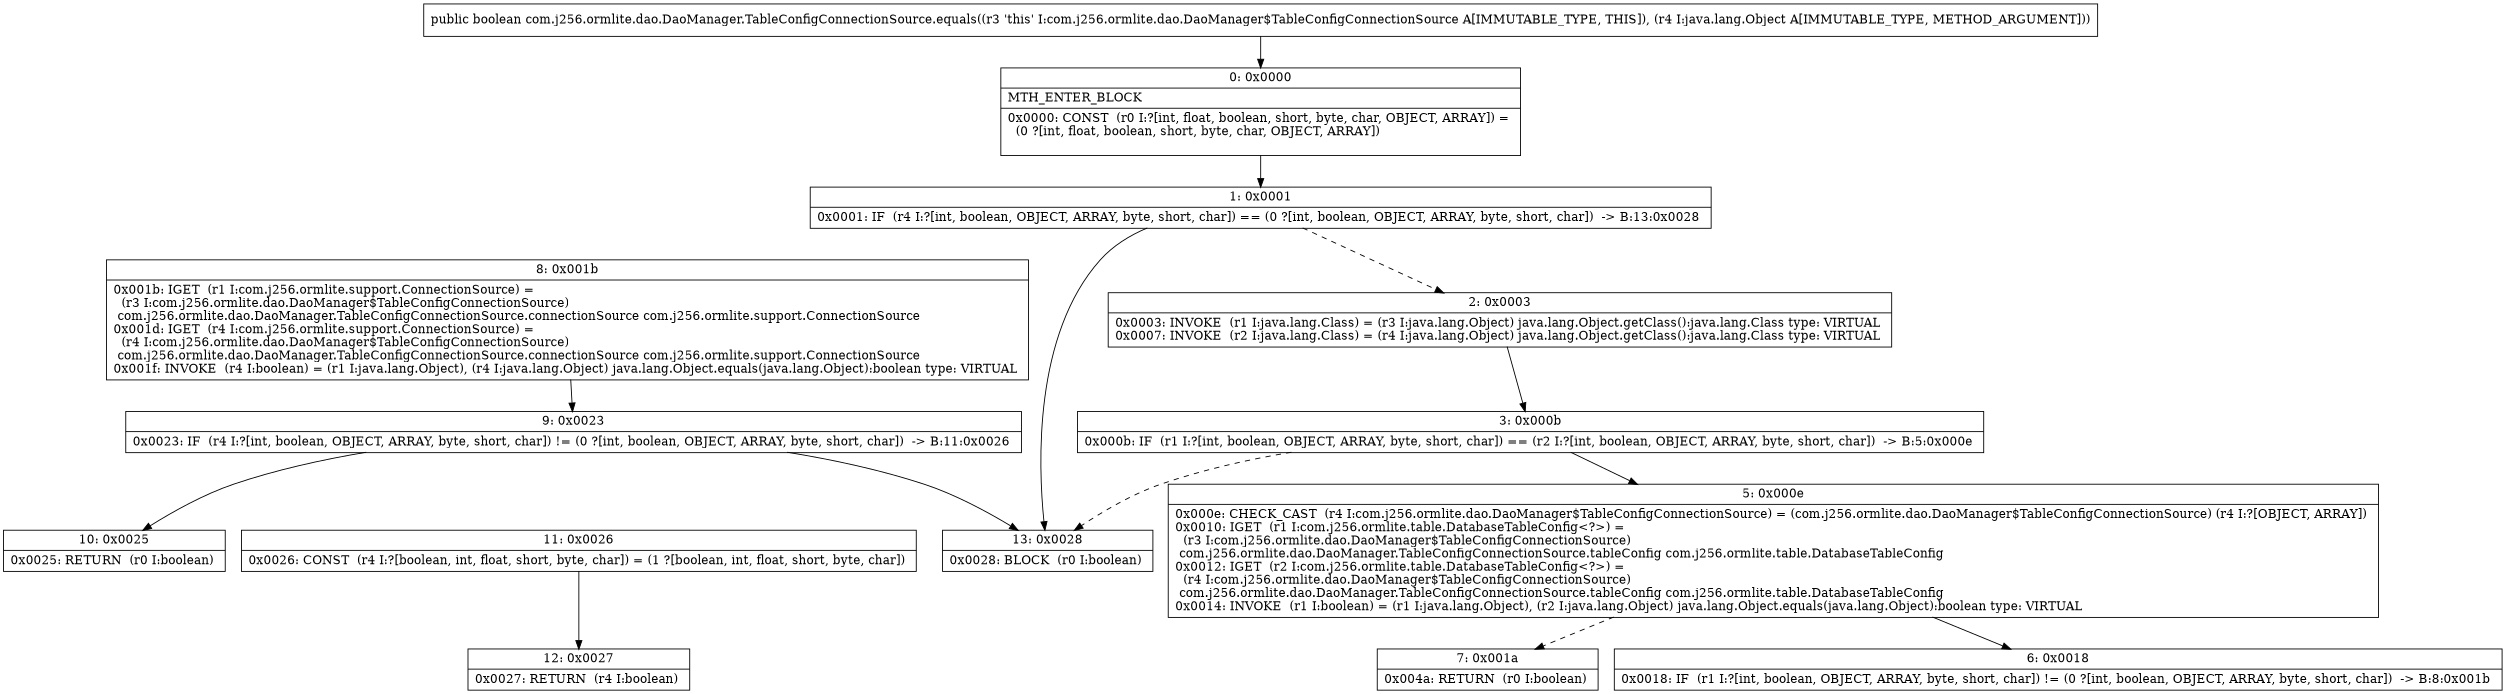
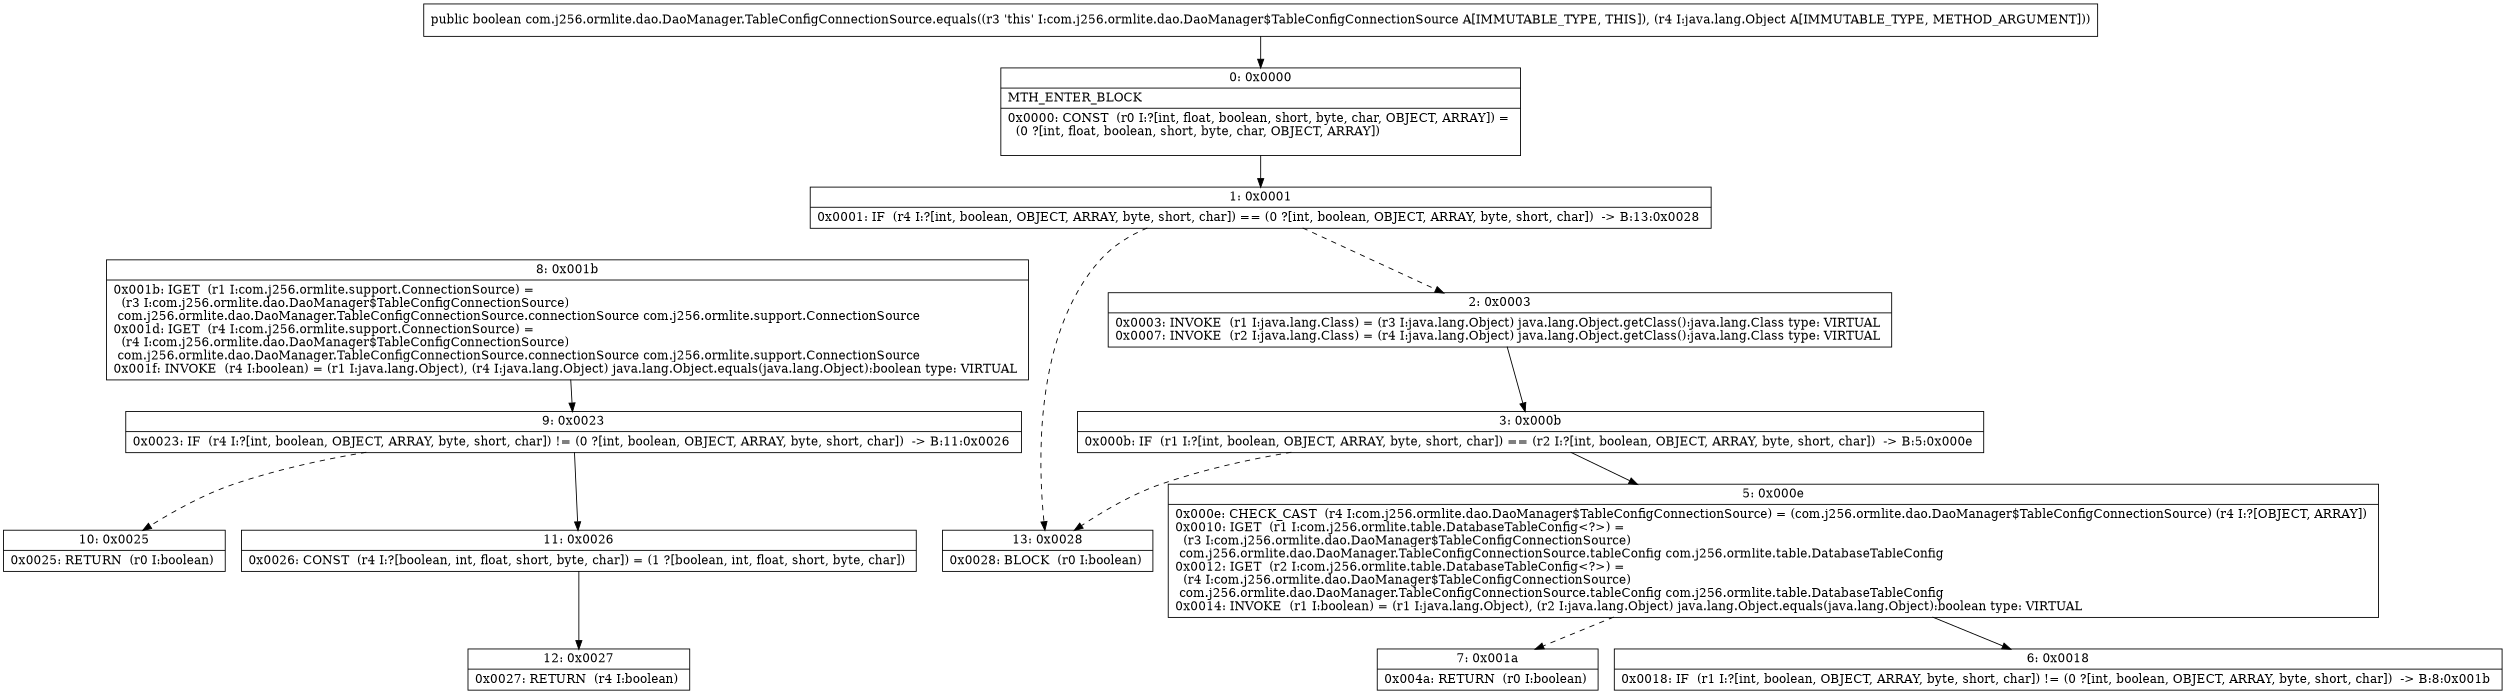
(1053, 357) -> (1053, 357)
(254, 478) -> (254, 478)
(903, 478) -> (576, 487)
